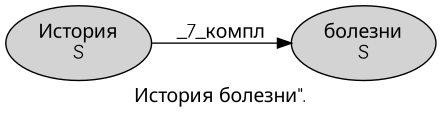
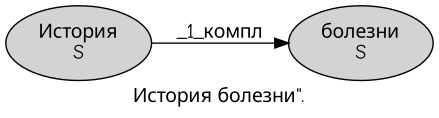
(222, 33) -> (220, 33)
